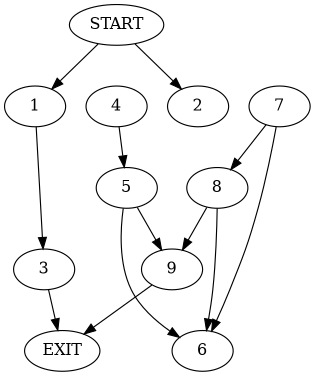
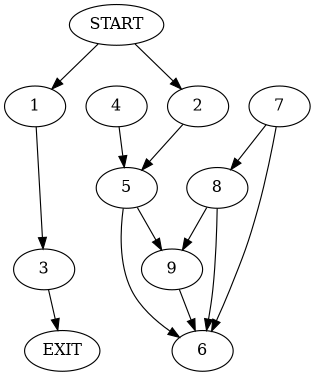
none -> (166, 143)
(123, 306) -> (185, 305)
